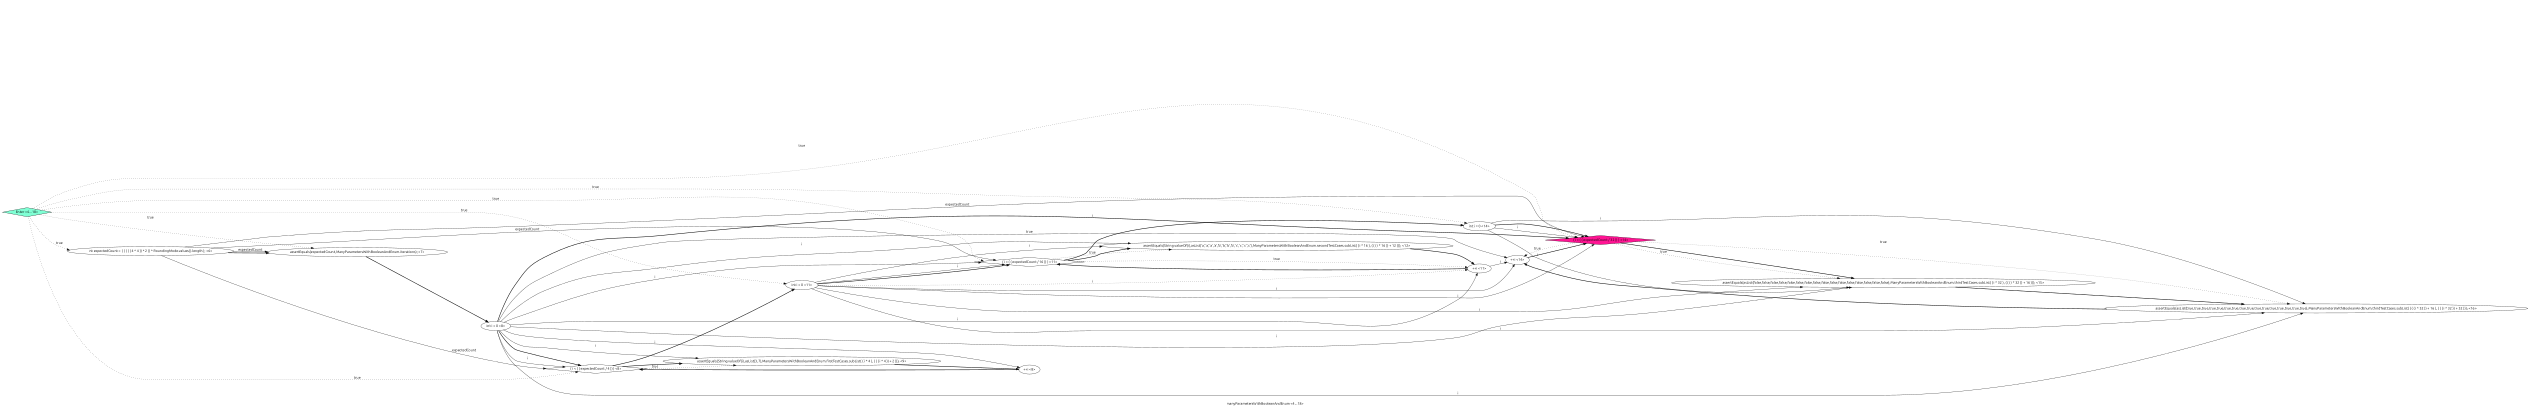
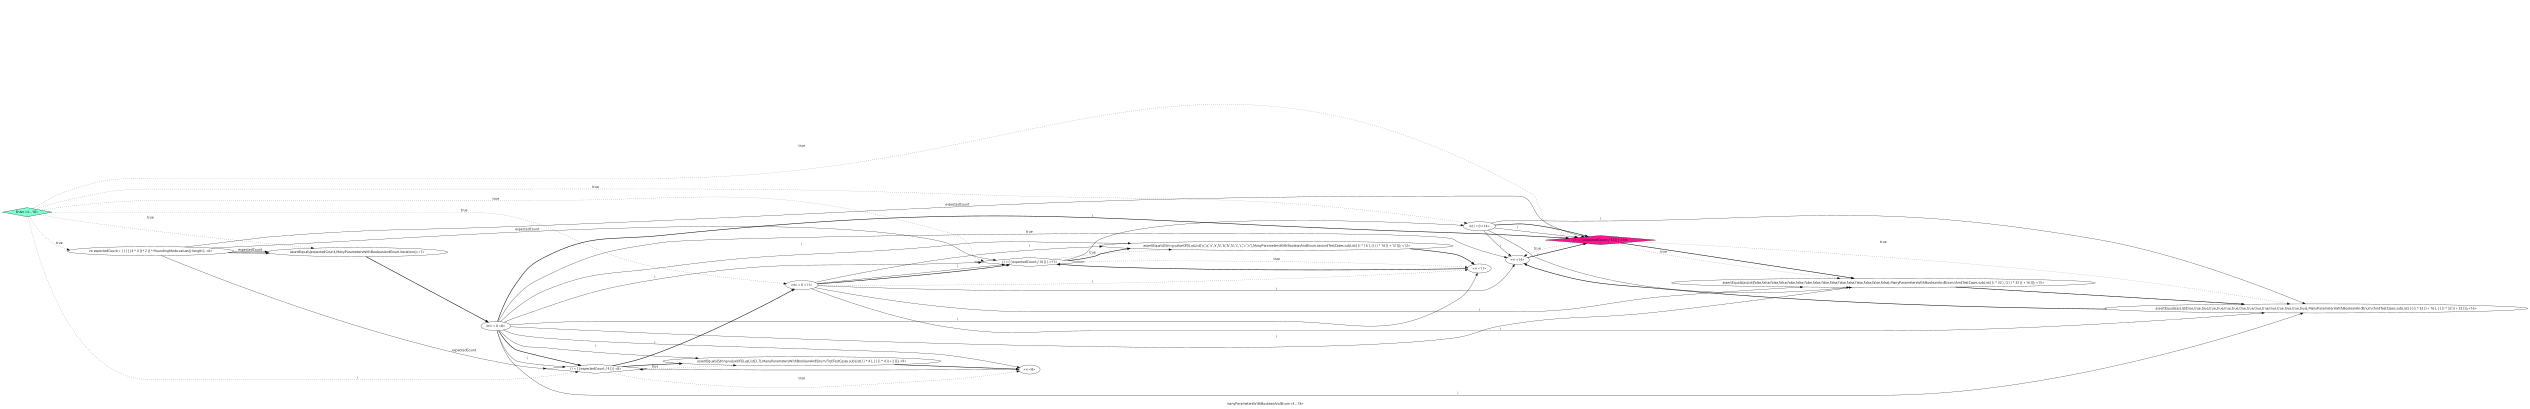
(1258, 221) -> (1258, 221)
(1497, 264) -> (1496, 243)
(1211, 298) -> none
(831, 370) -> (831, 370)
(357, 378) -> (357, 378)
none -> (813, 387)
